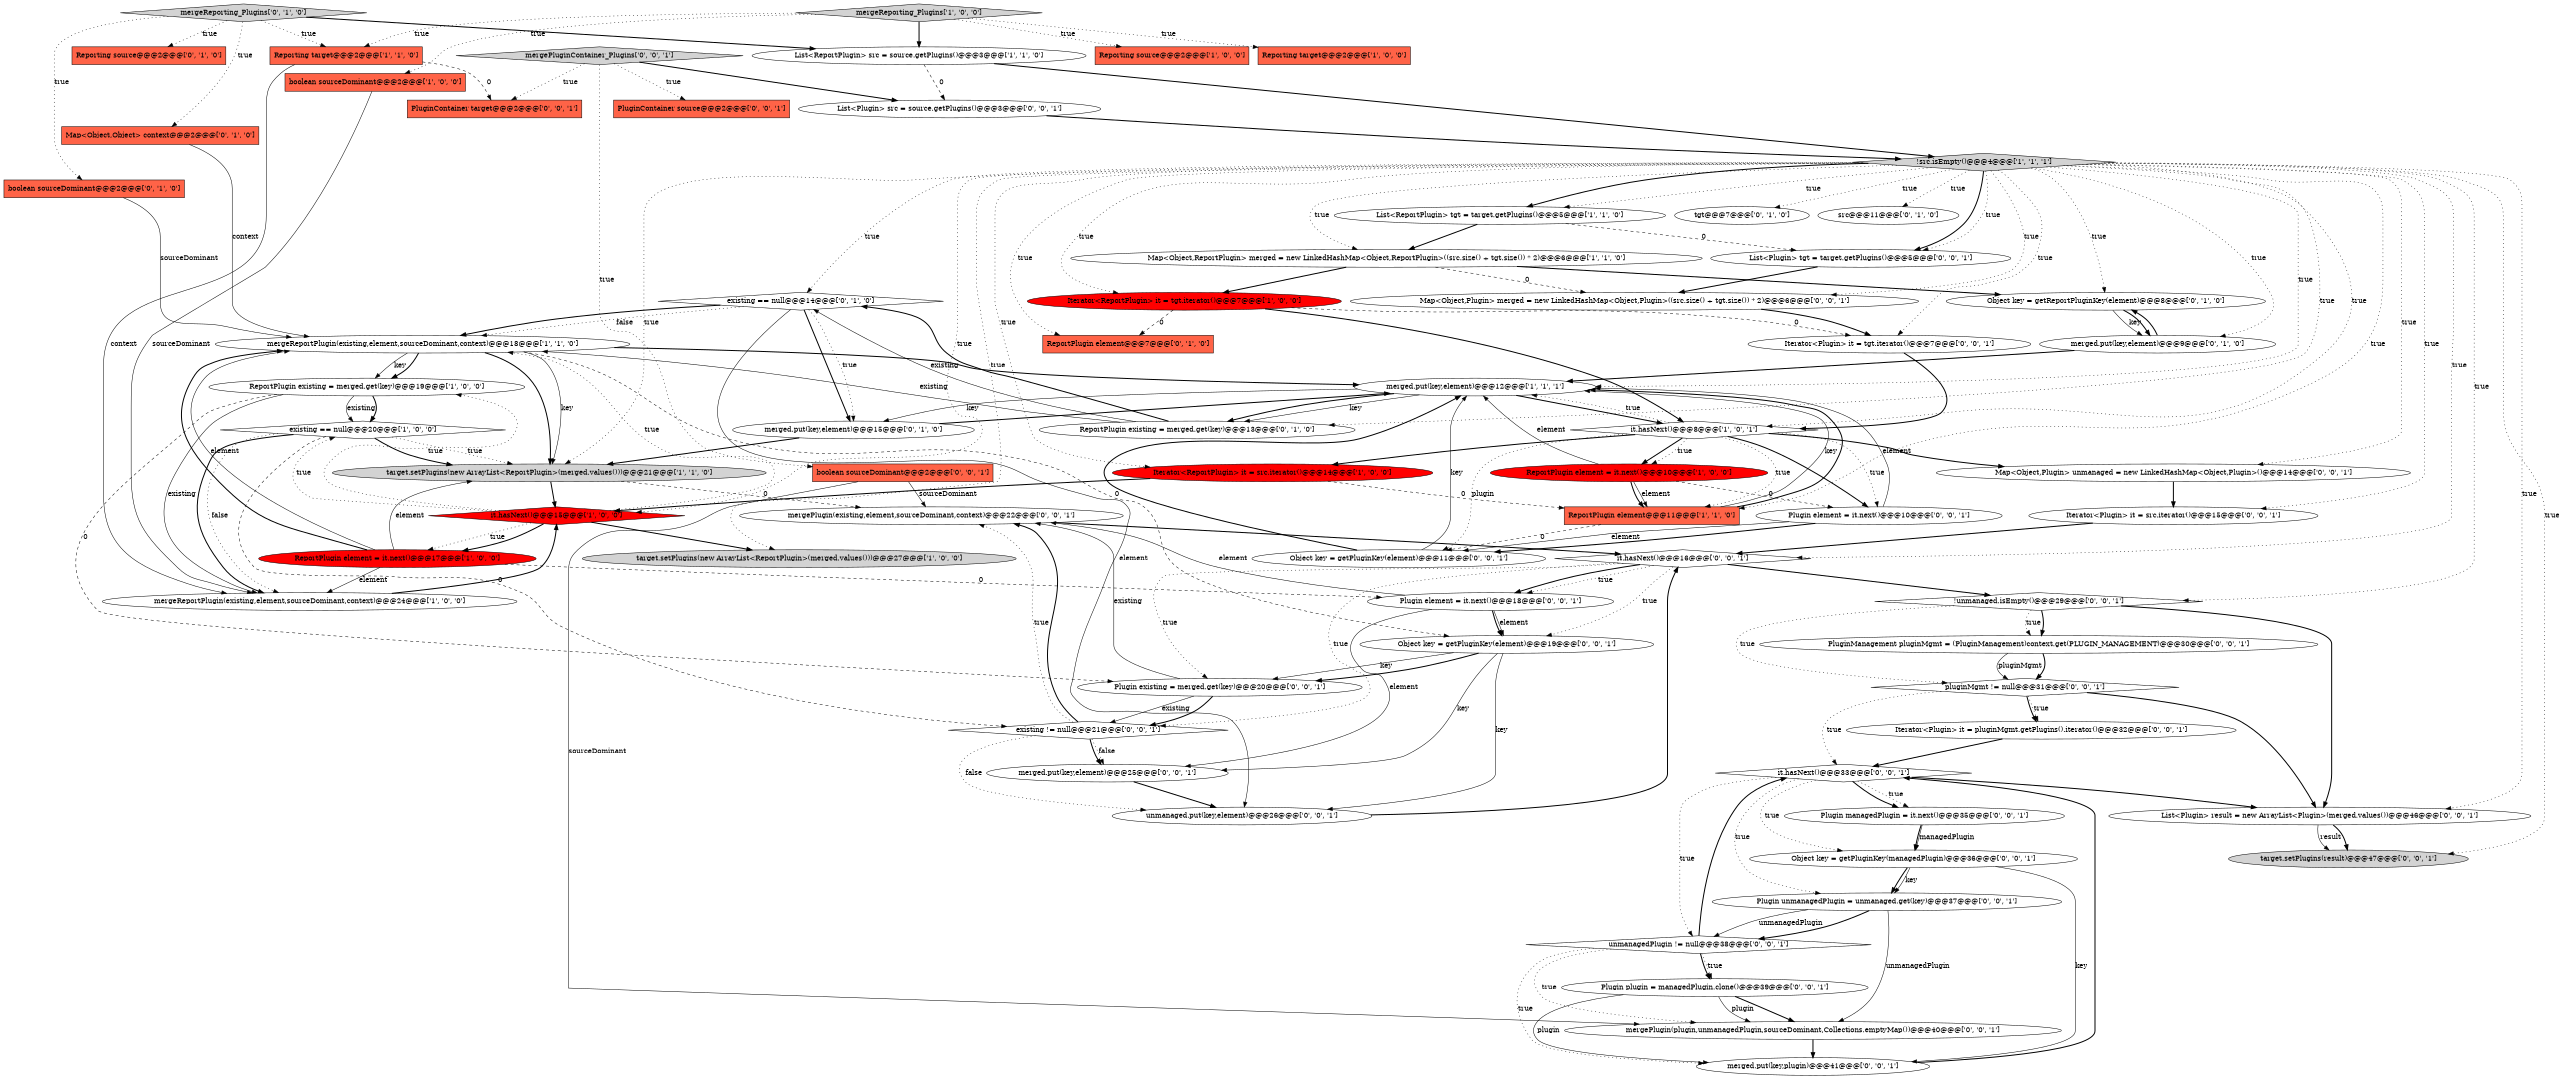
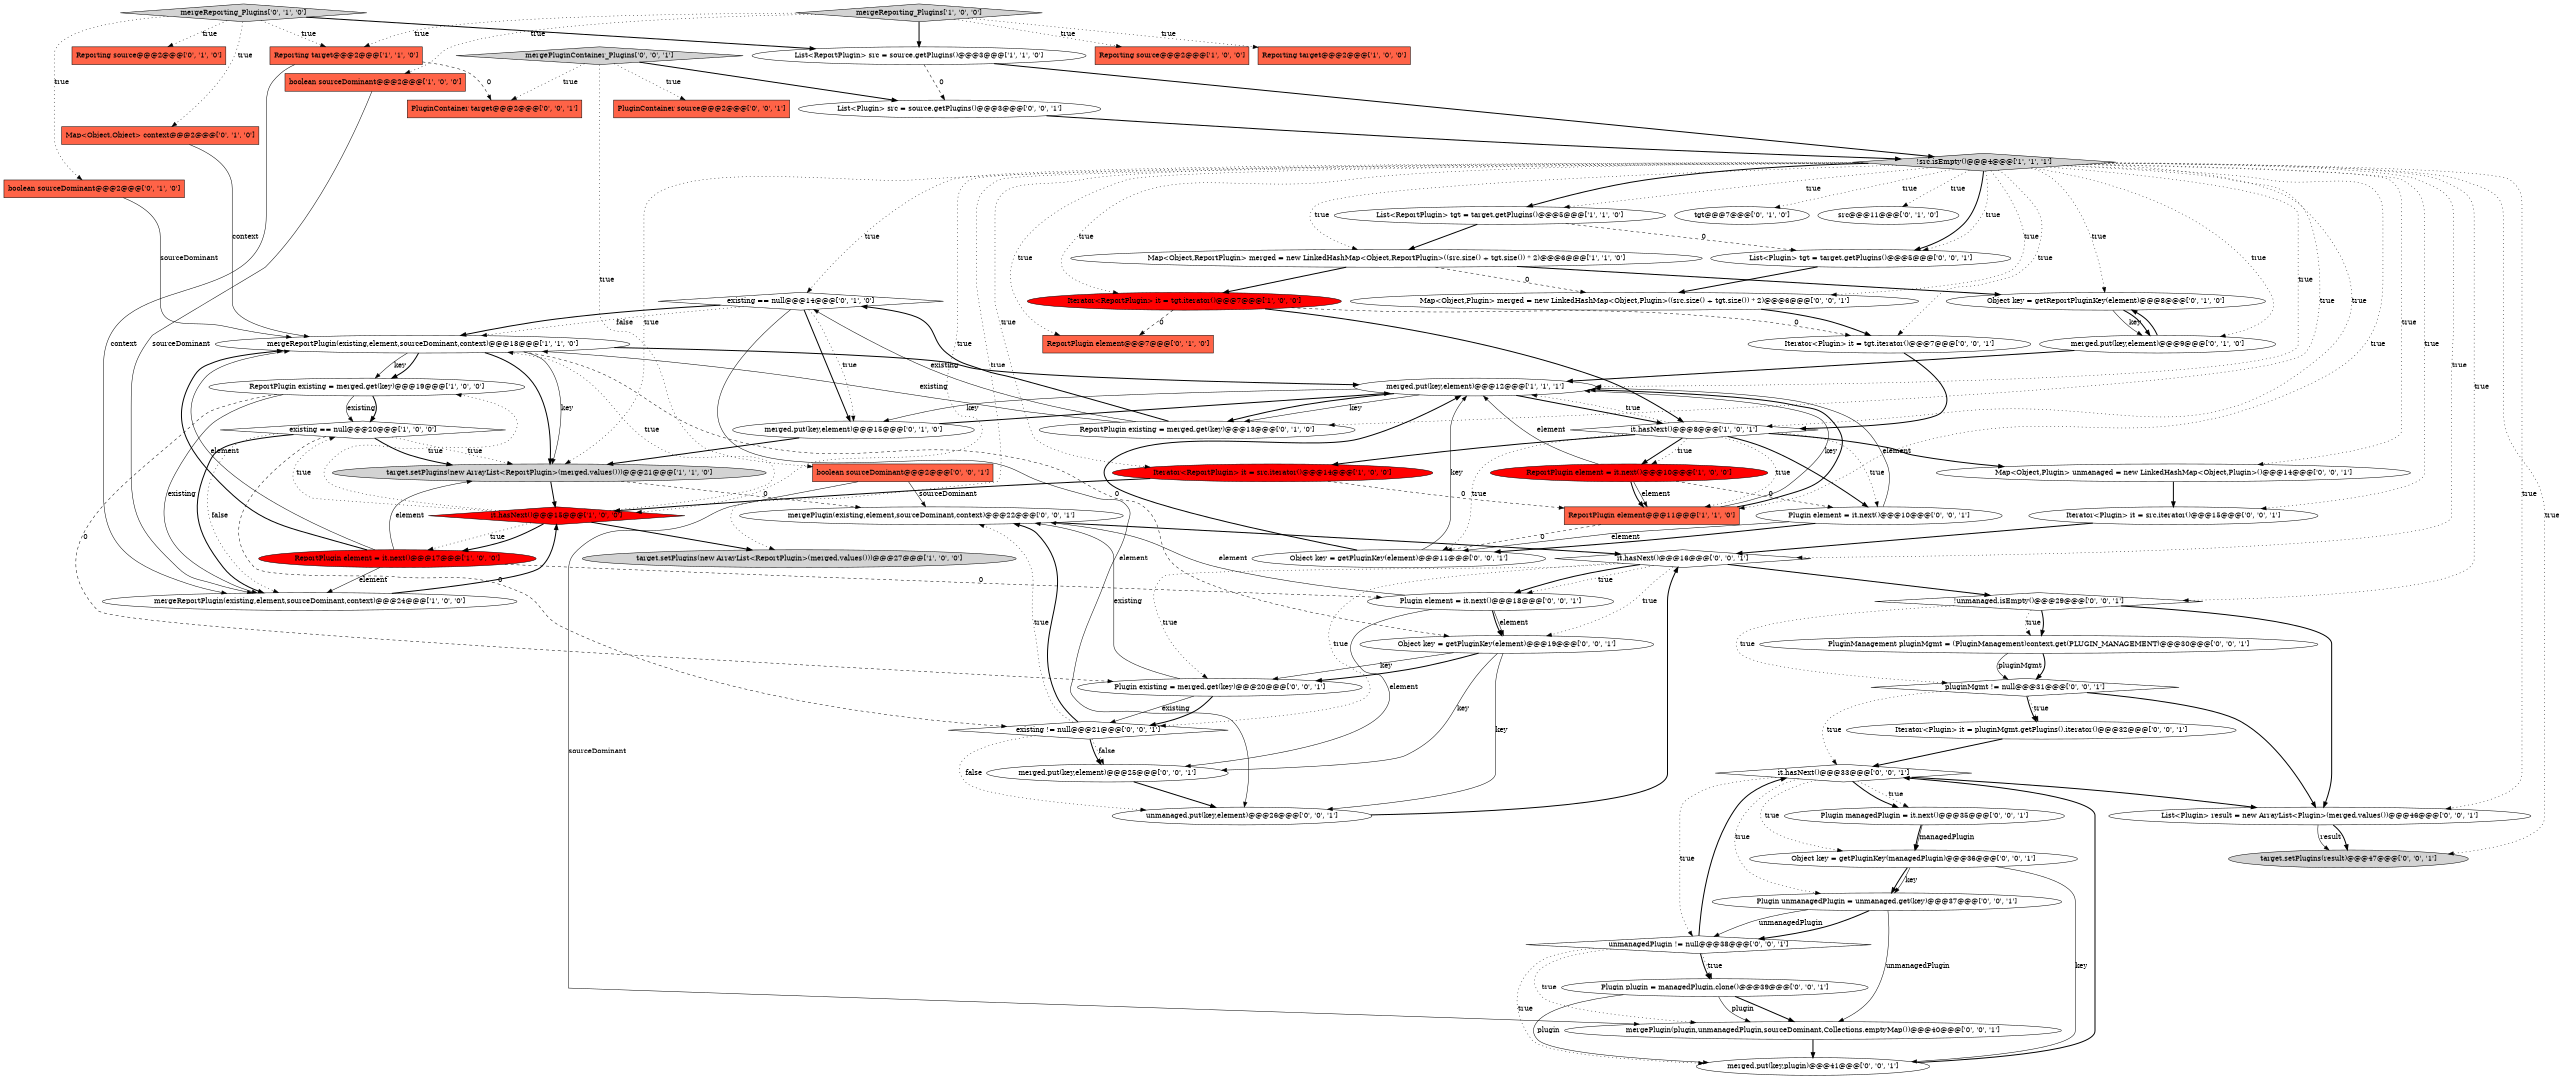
(1483, 494) -> (1479, 494)
